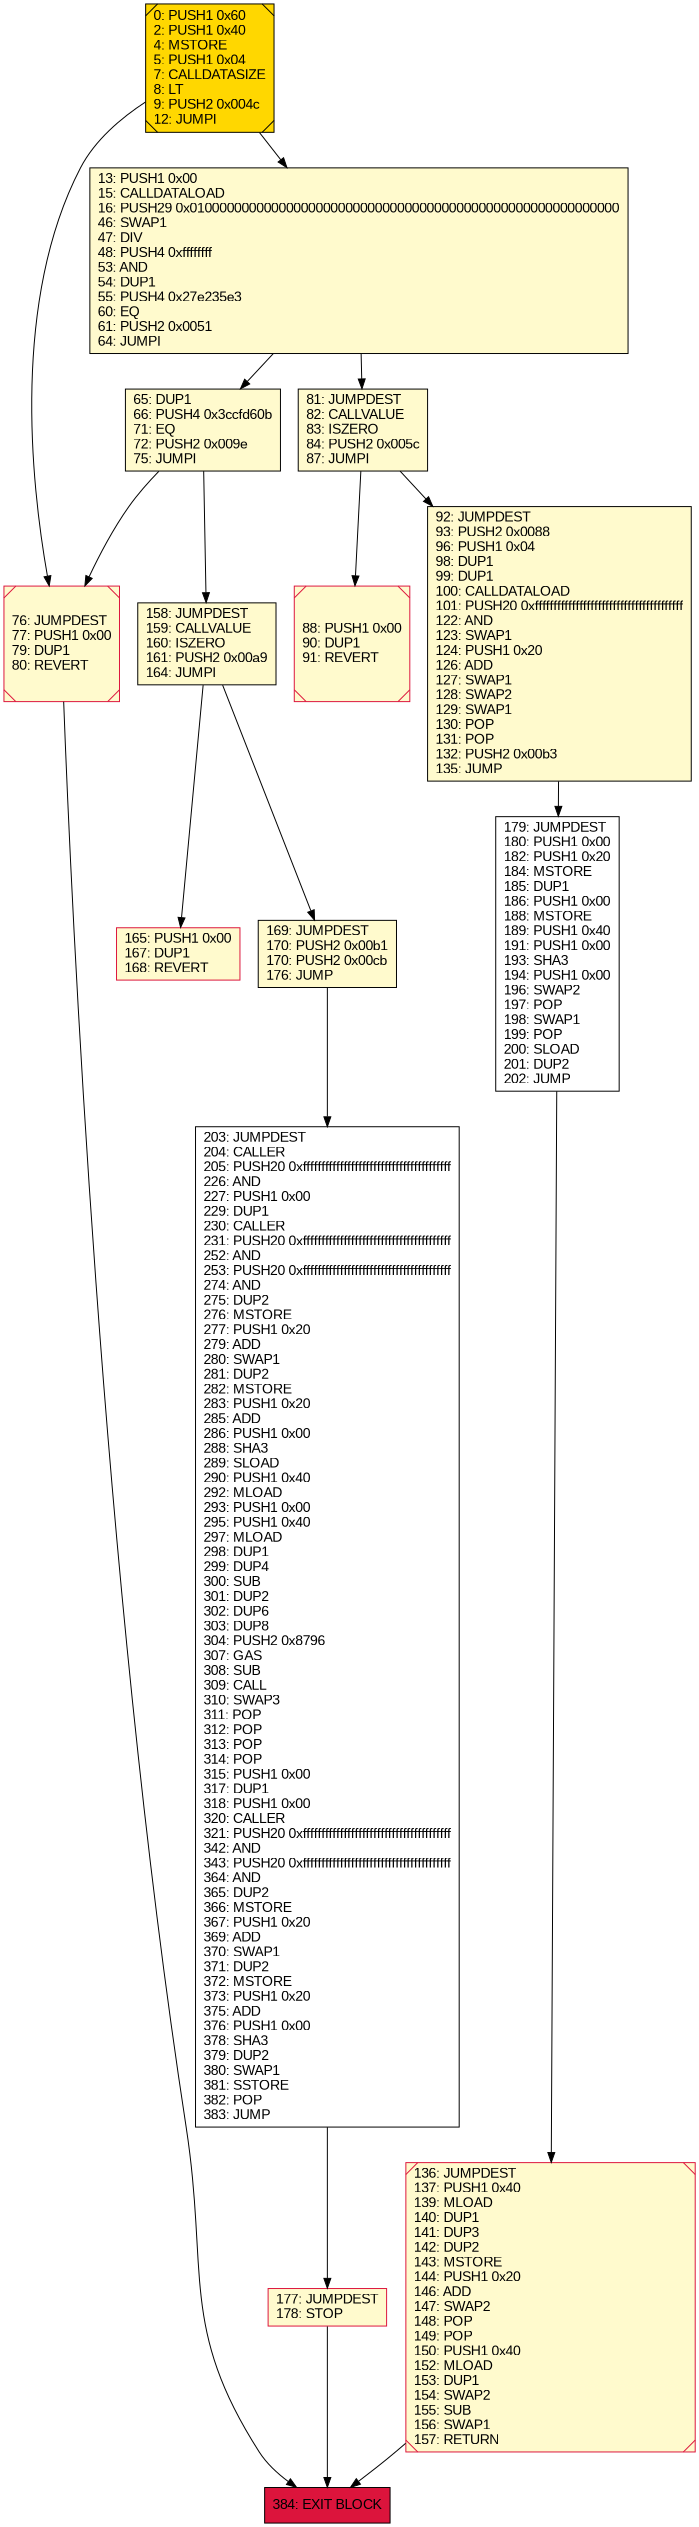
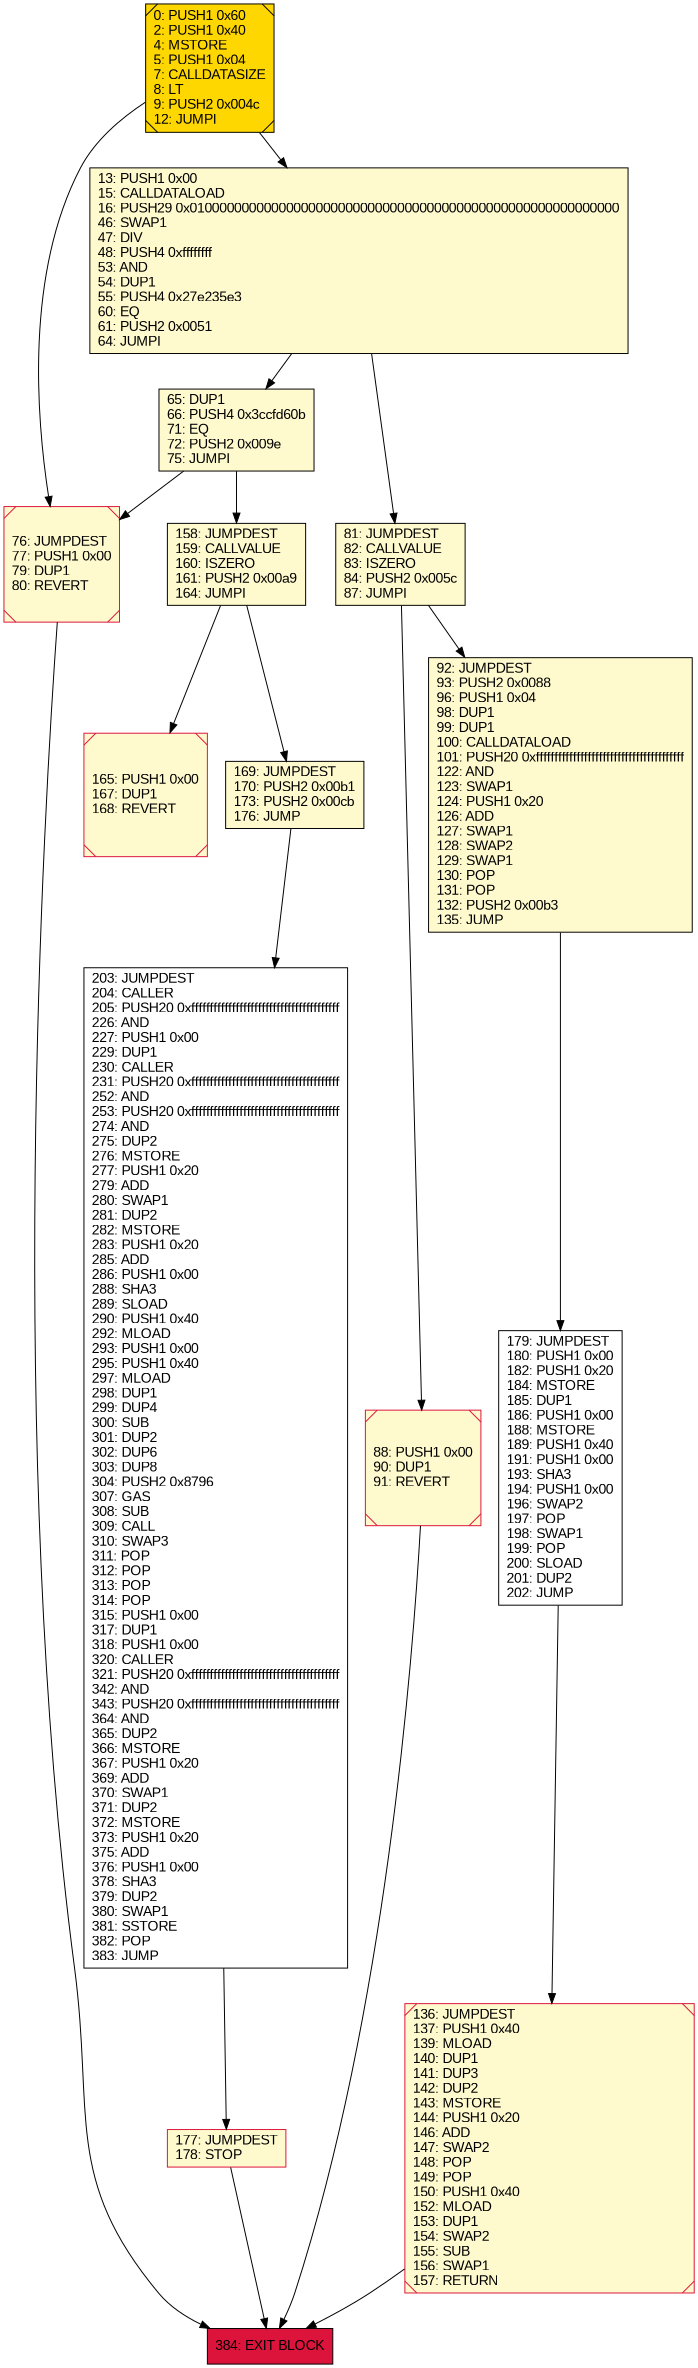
(178, 954) -> (146, 795)
(327, 954) -> (295, 795)
none -> (378, 1927)
